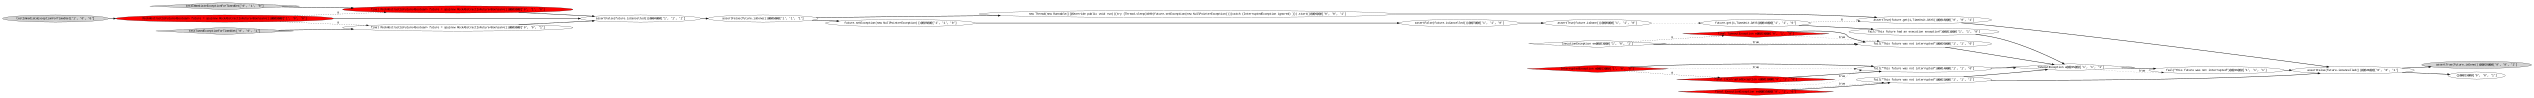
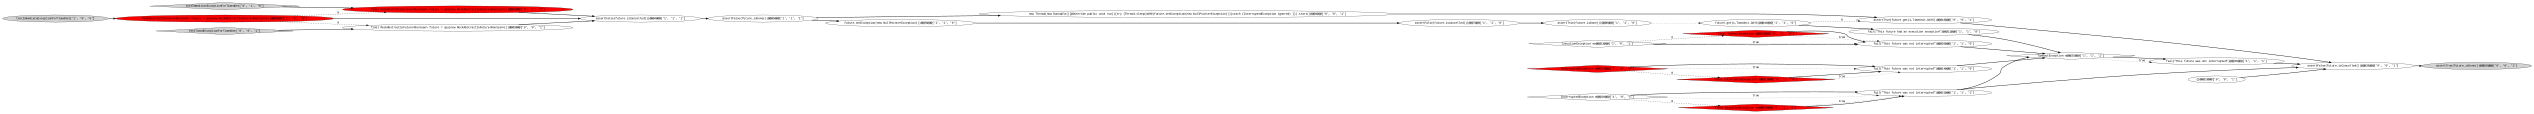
(2425, 73) -> (2282, 74)
none -> (1597, 97)
